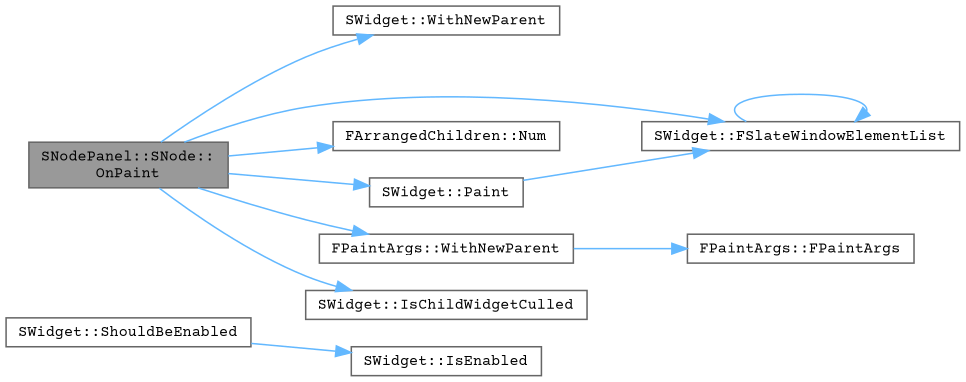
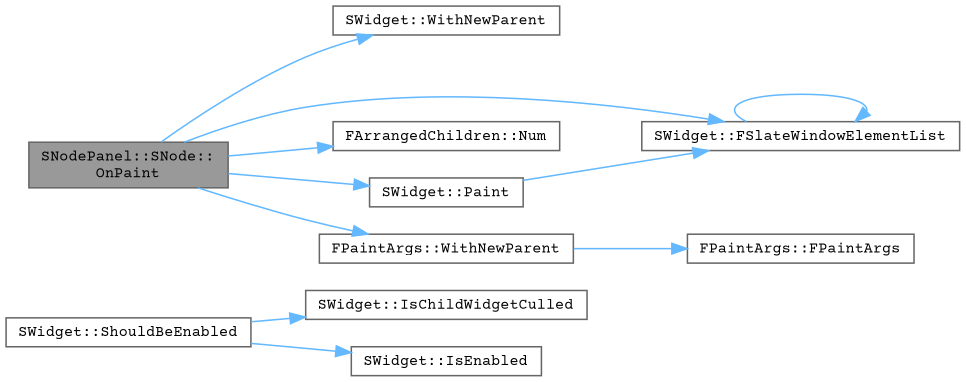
(244, 245) -> (271, 320)
